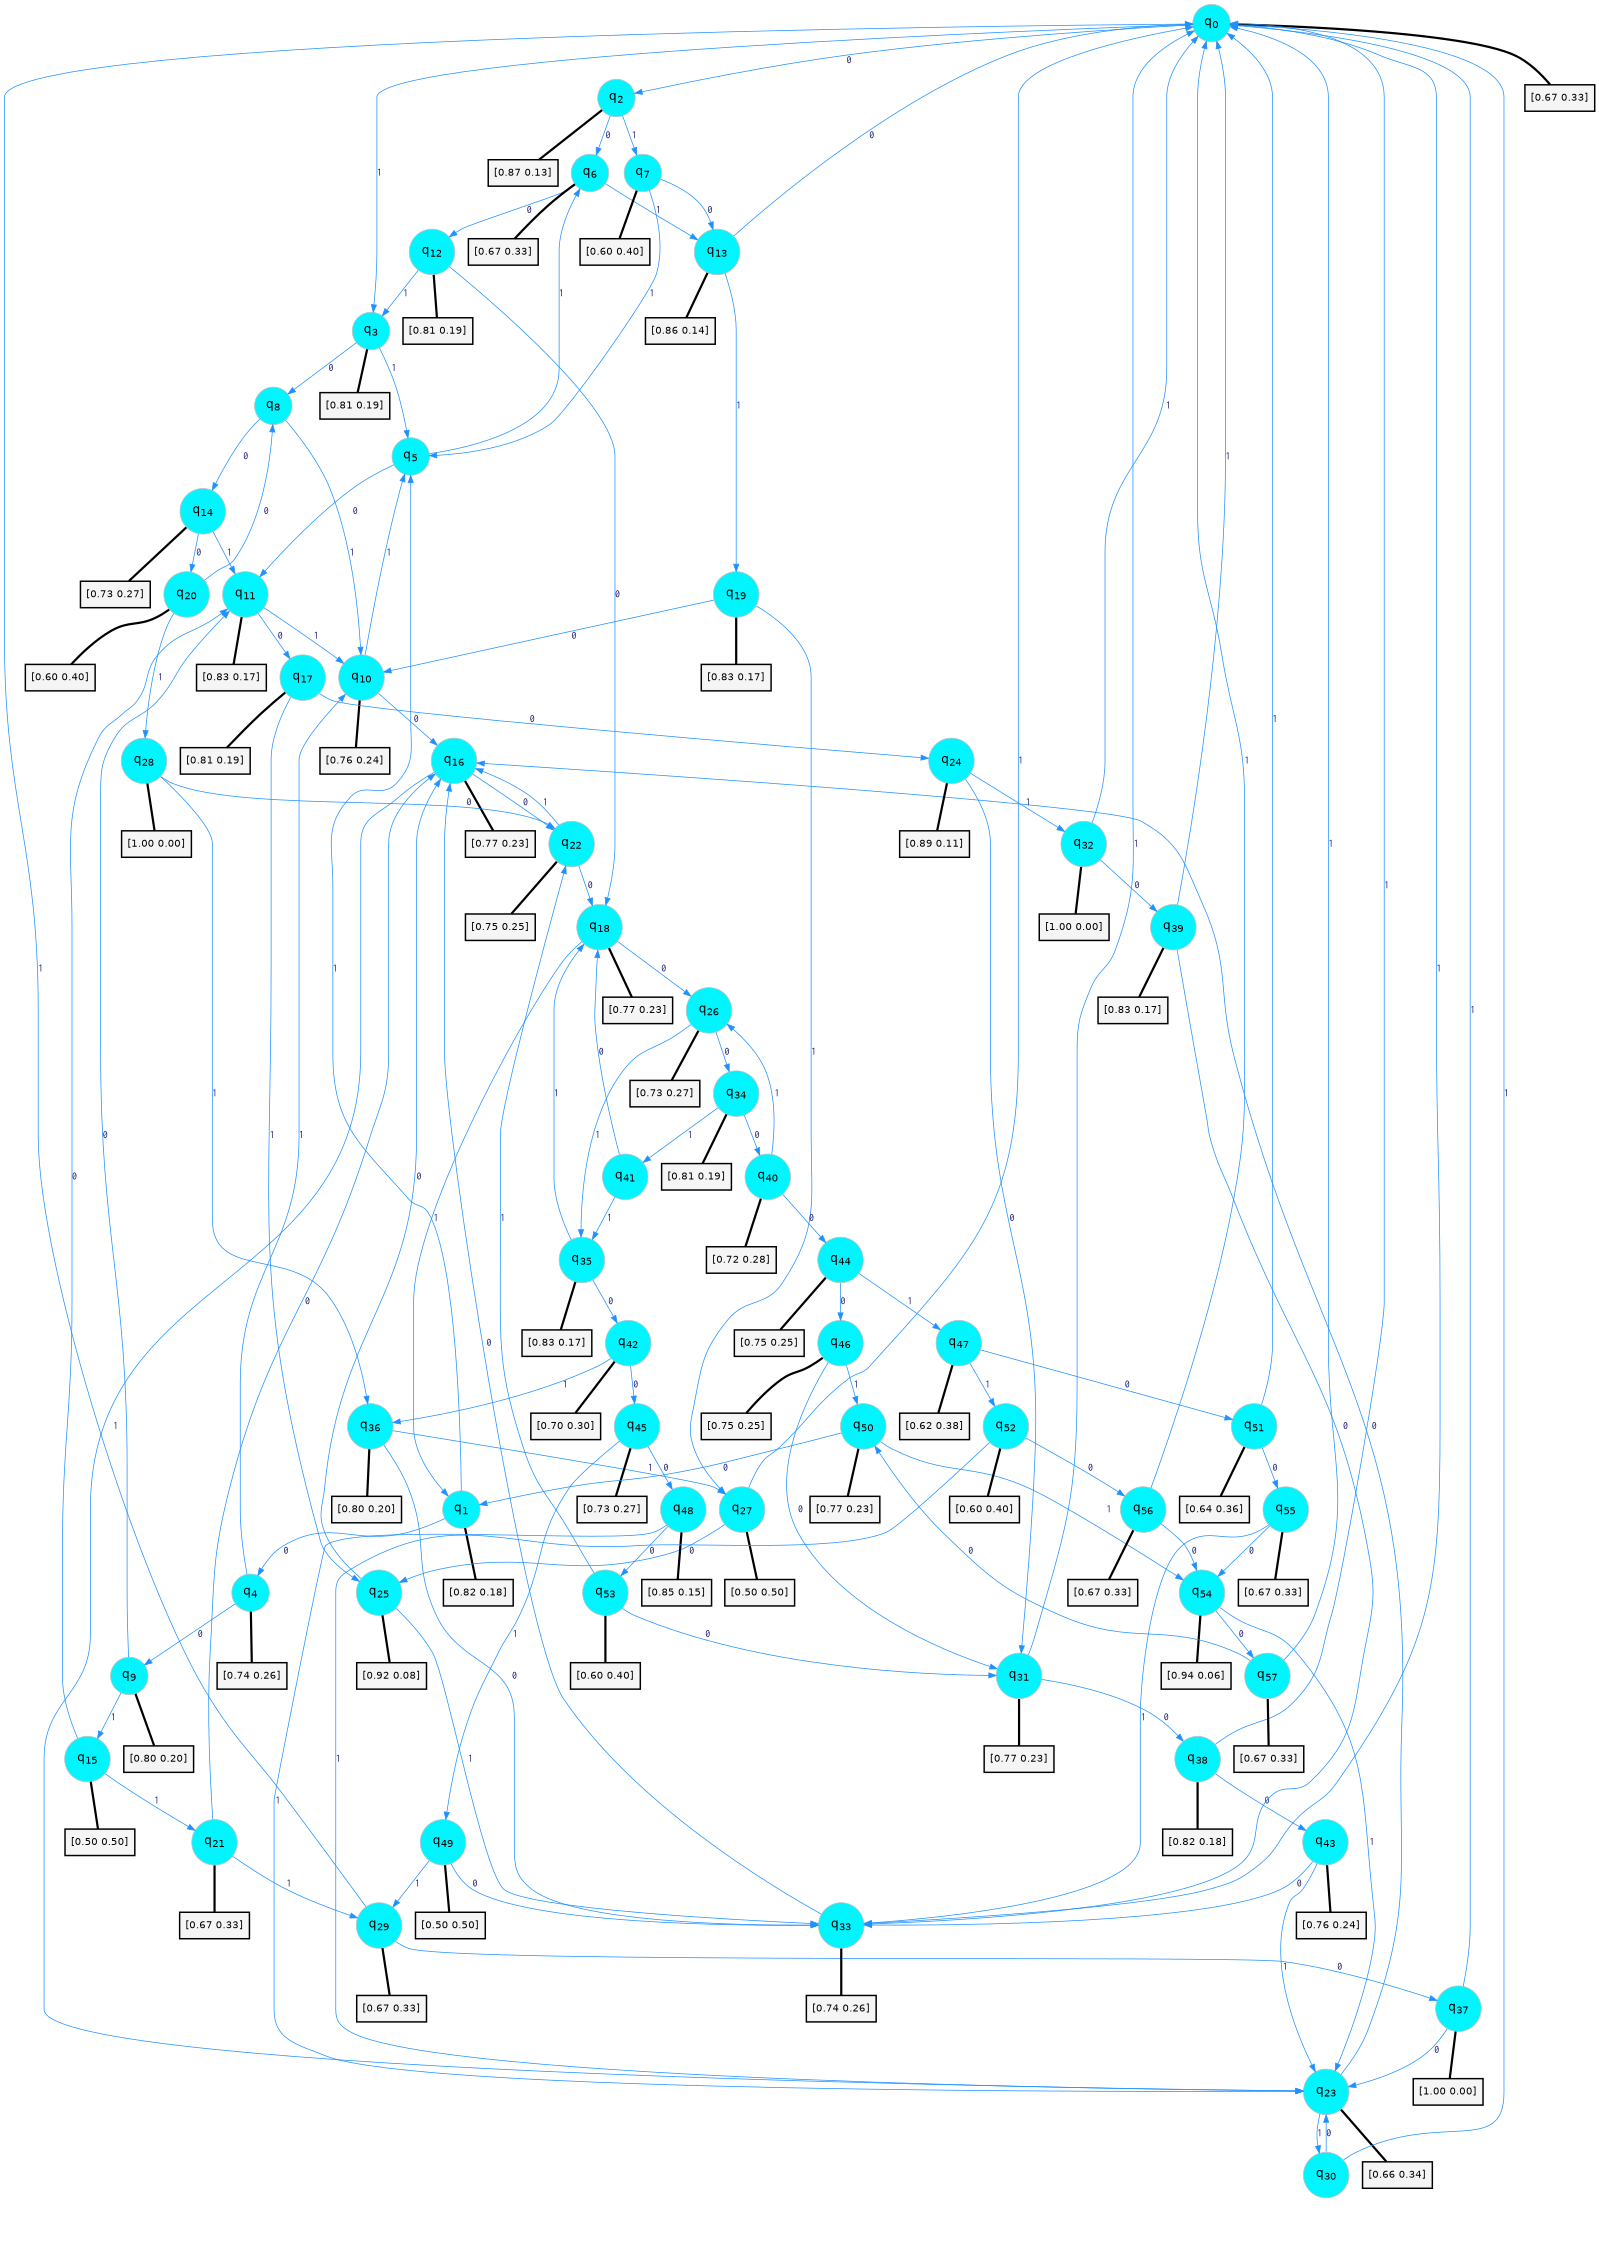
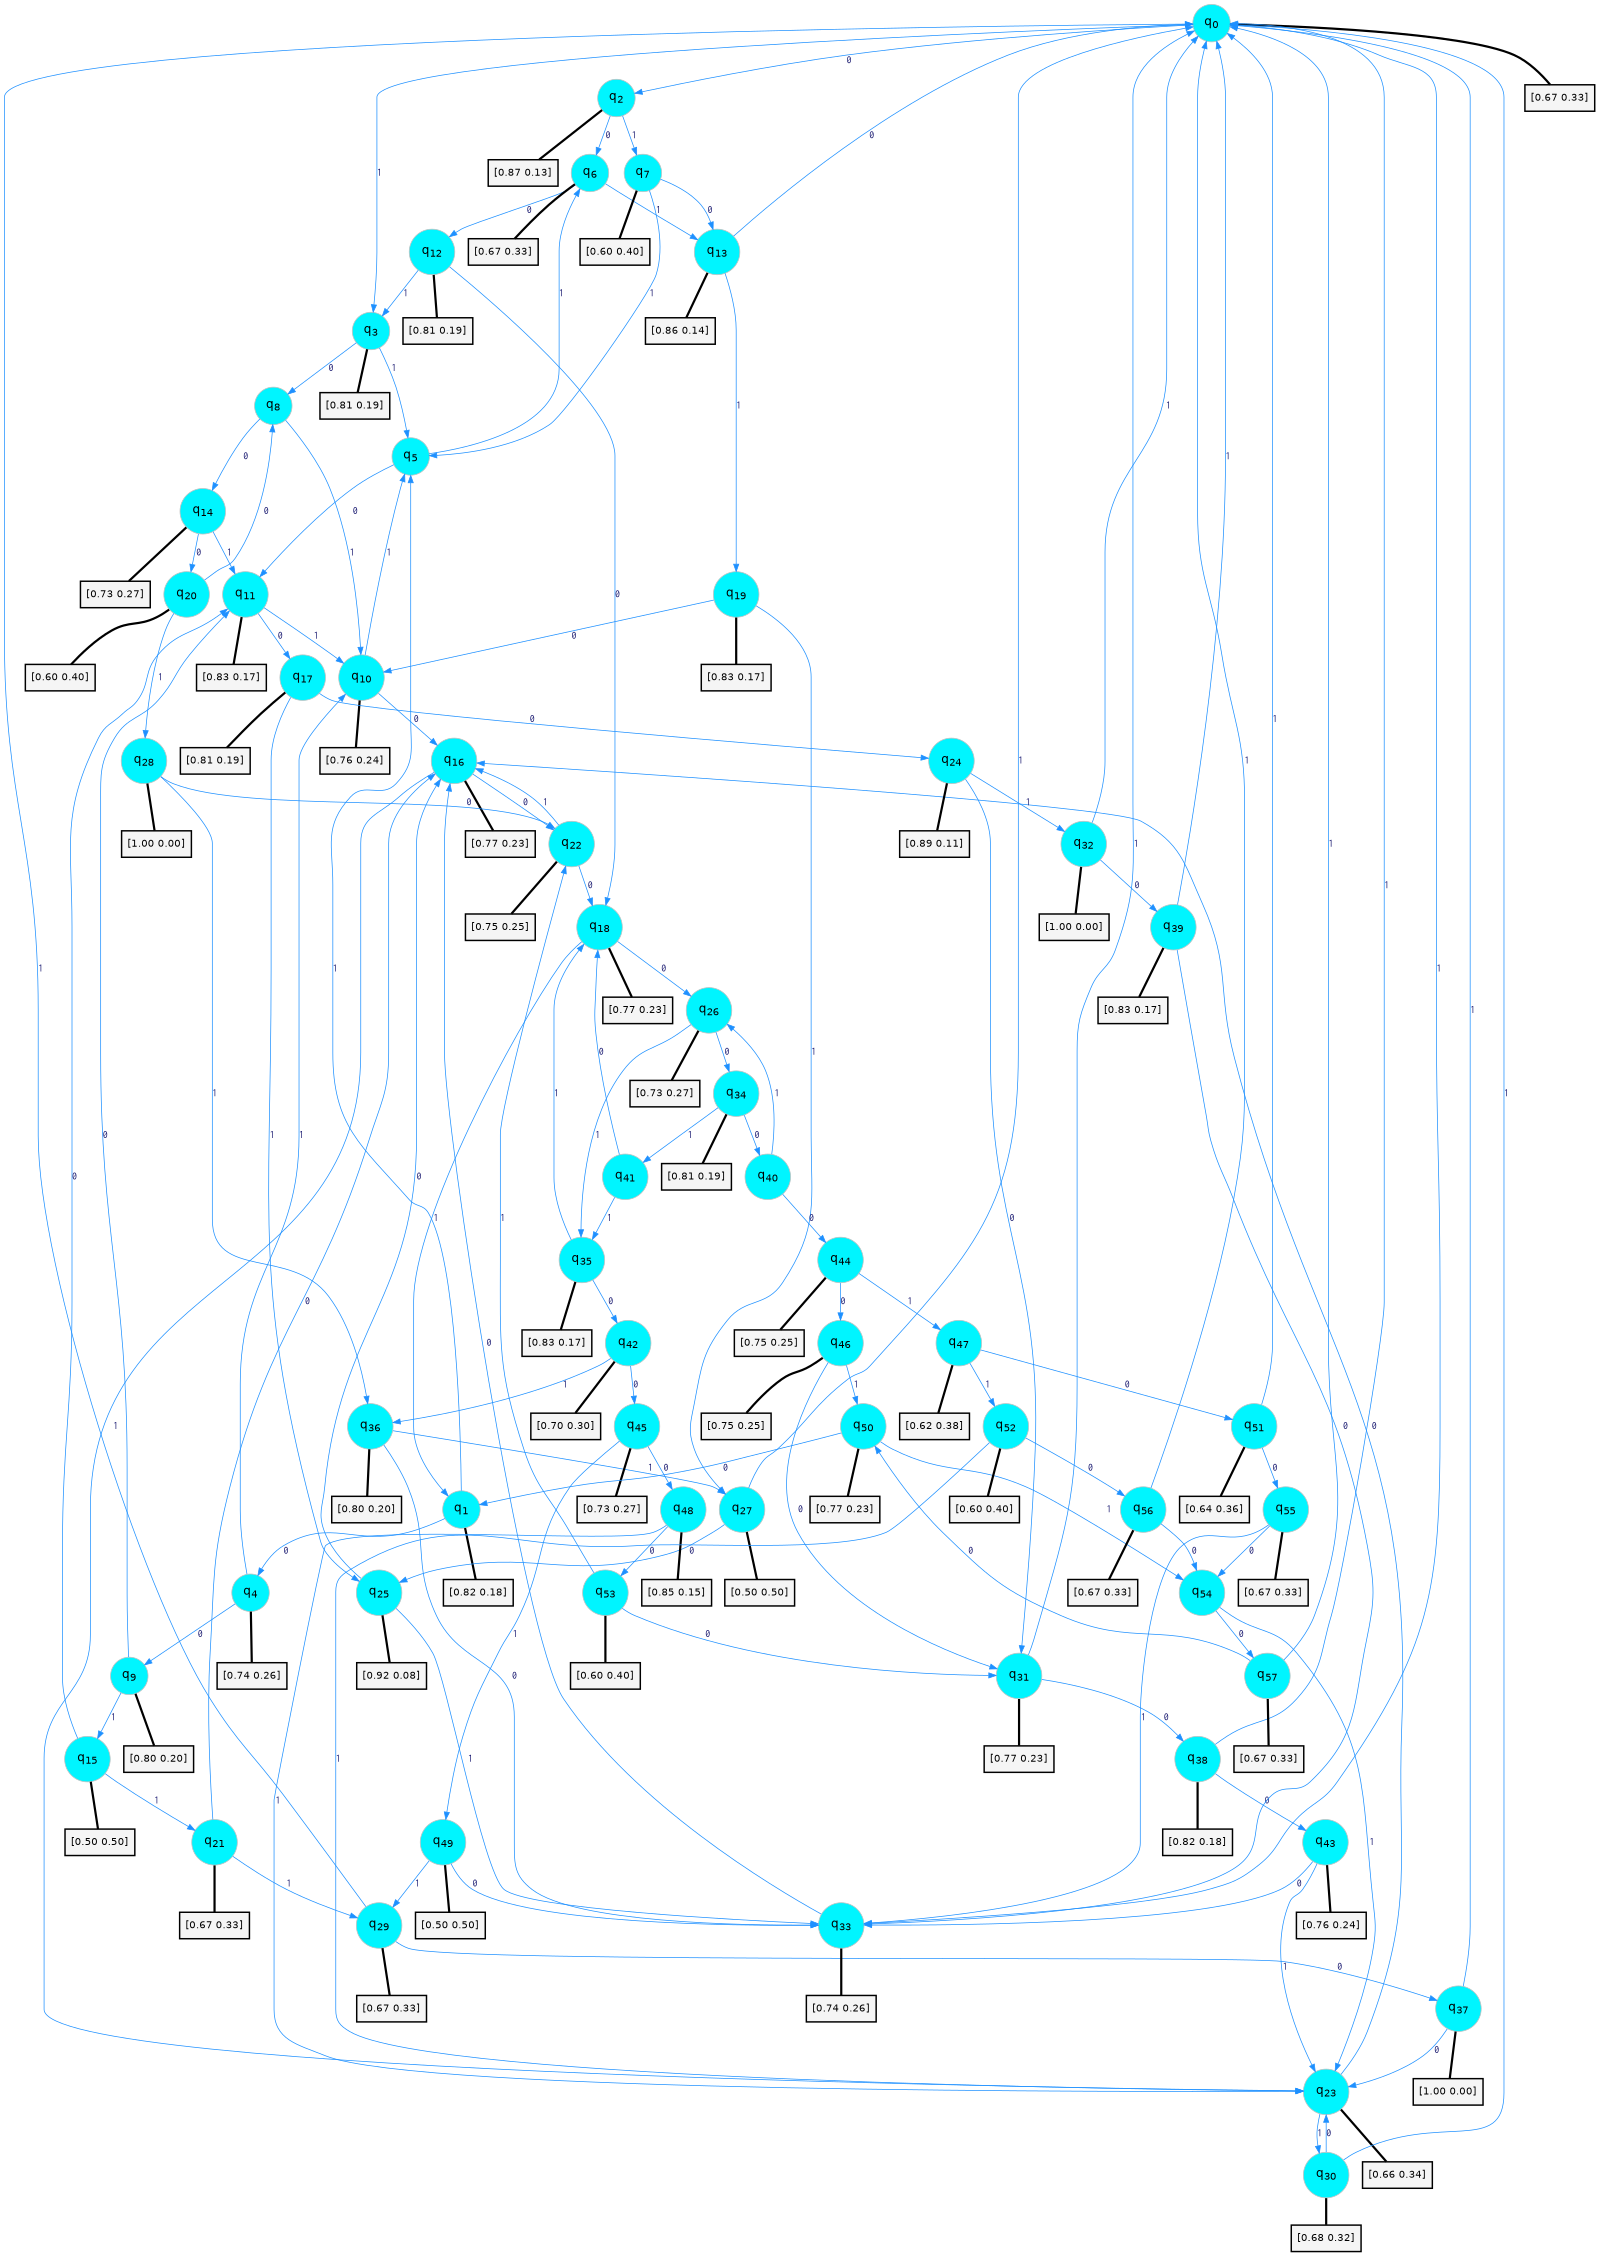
(741, 1260) -> none
(1196, 1676) -> none
none -> (1326, 2238)
